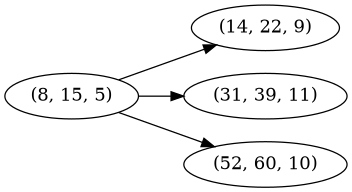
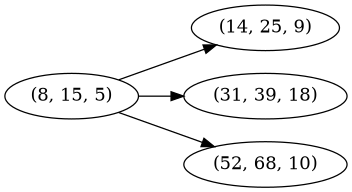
(265, 28) -> (265, 28)
(265, 96) -> (265, 96)
(265, 164) -> (265, 164)
